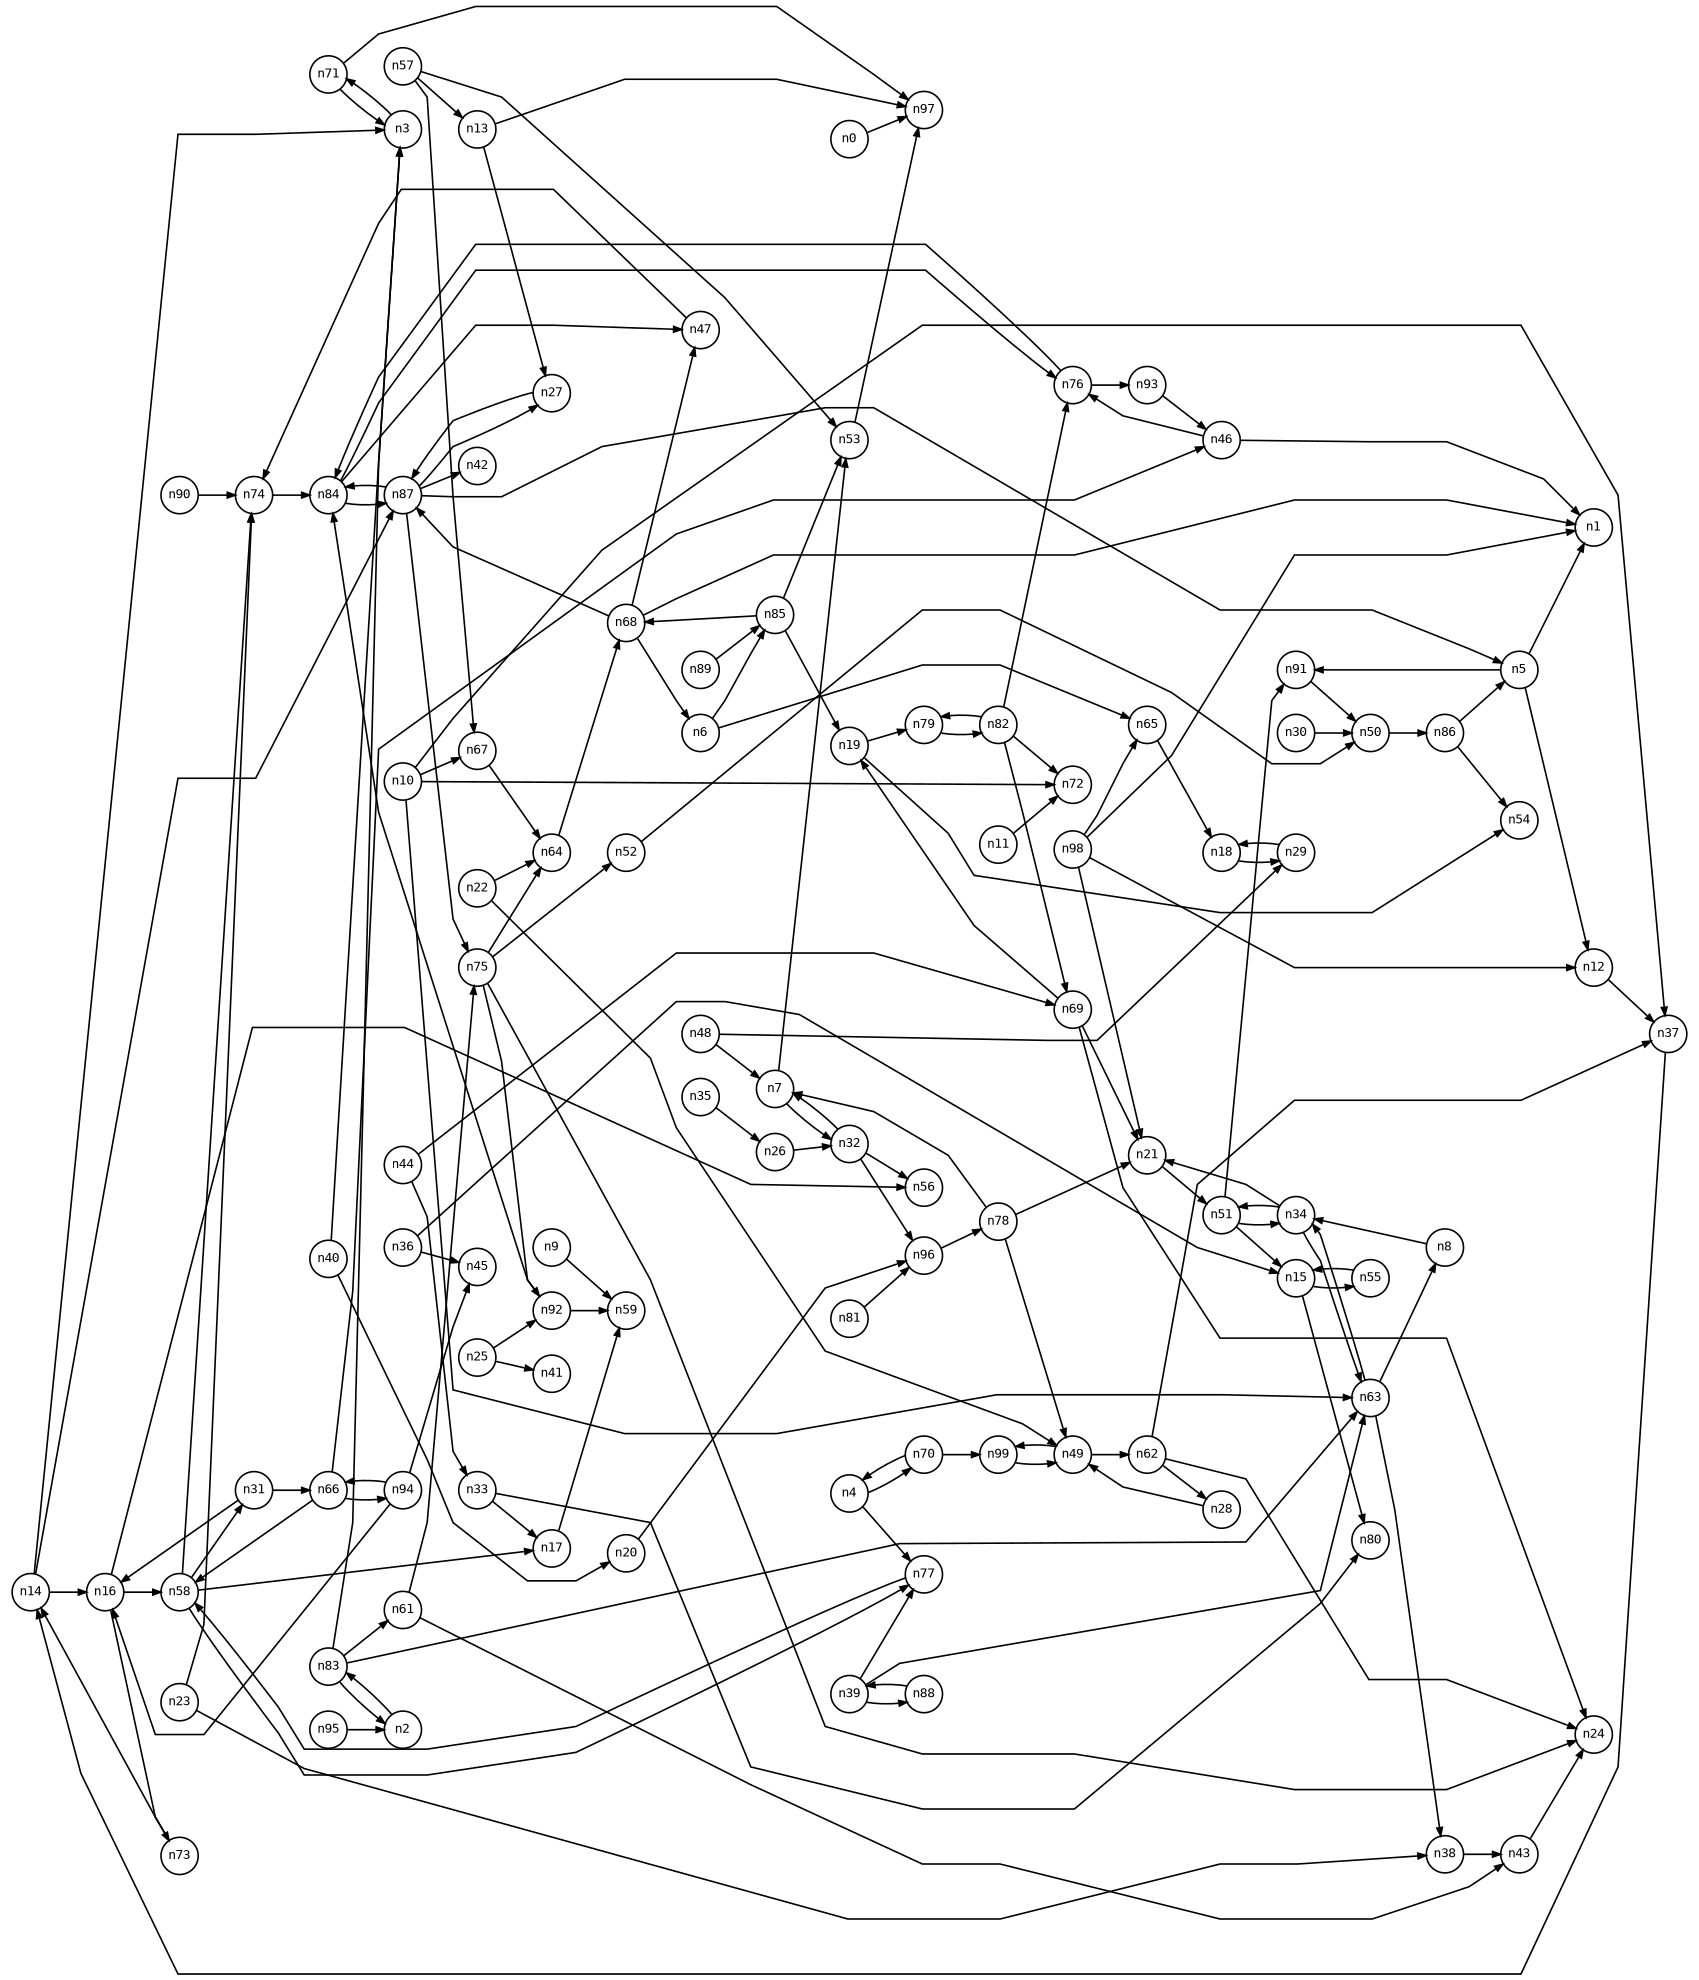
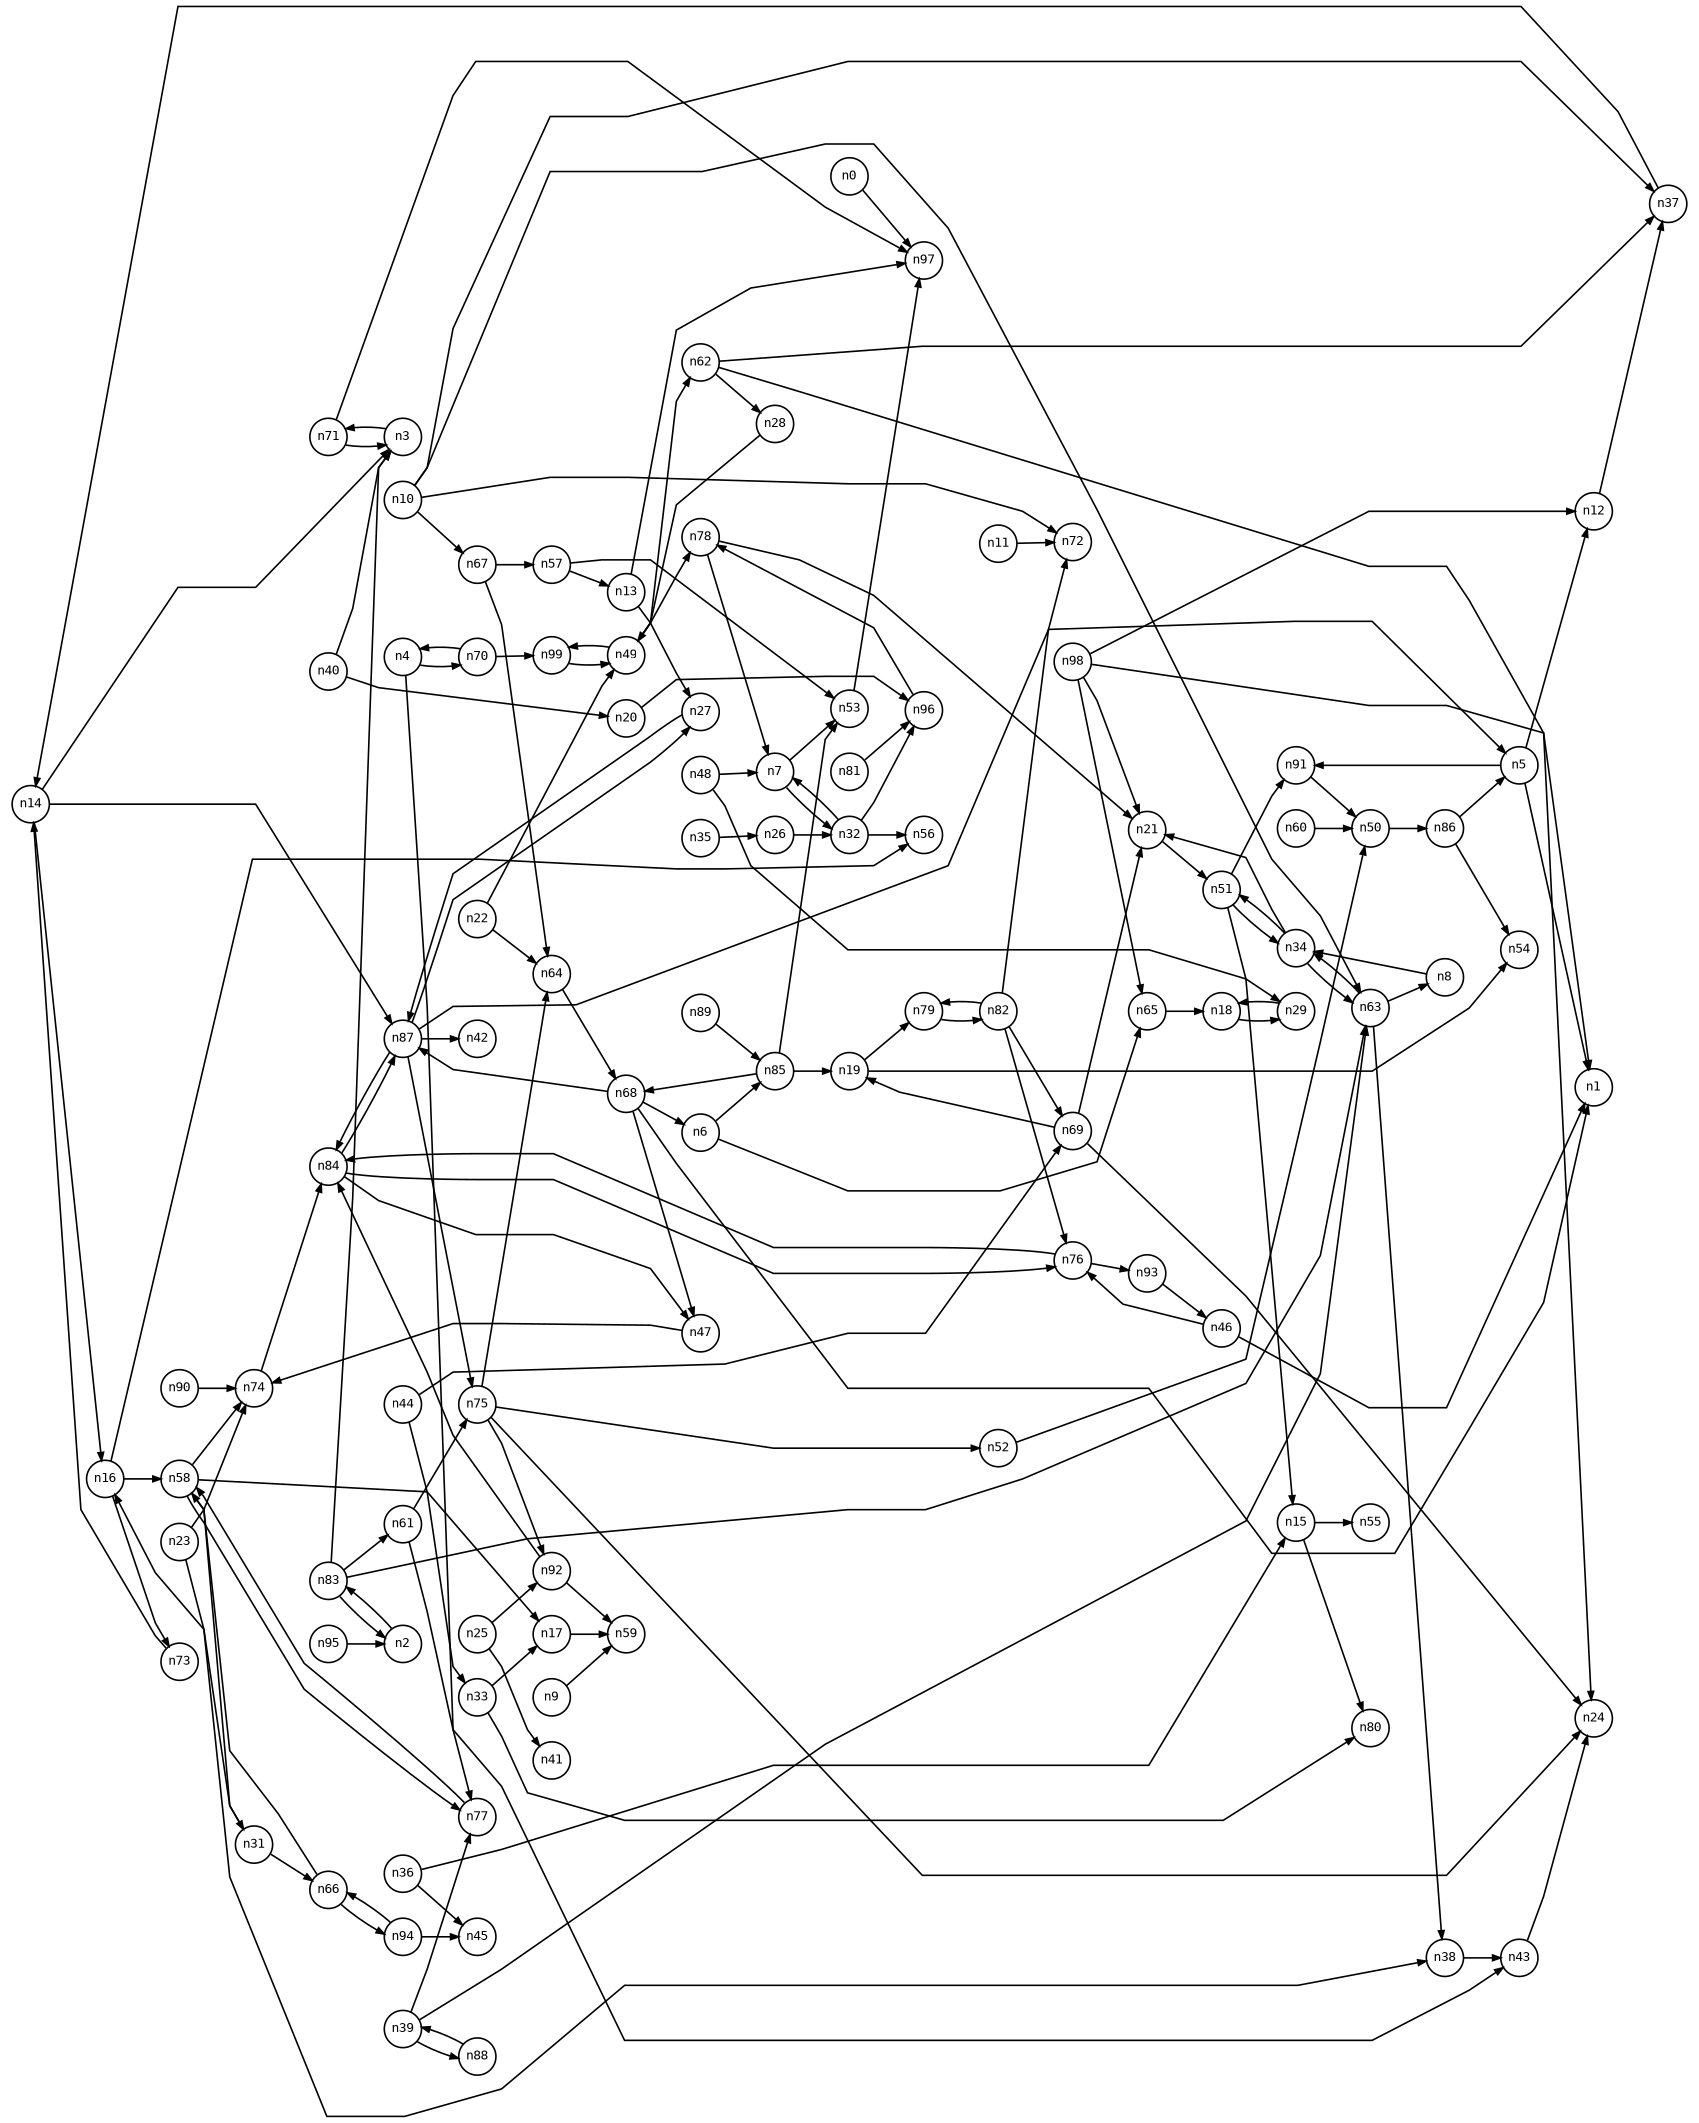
(447, 401) -> (510, 565)
(451, 697) -> none
(1296, 733) -> (1296, 828)
(1342, 1269) -> none
(1034, 1334) -> (667, 592)
(235, 1695) -> none
